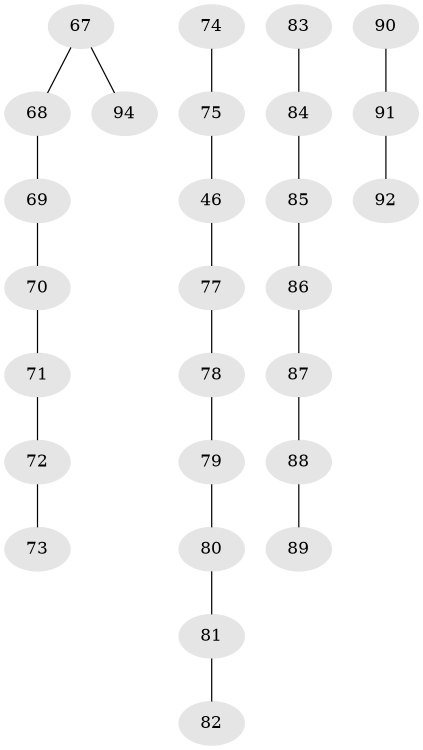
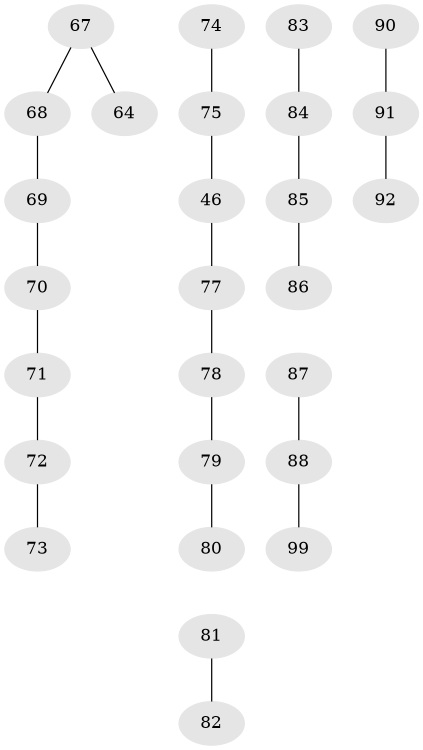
(125, 114) -> (125, 114)
(299, 332) -> none
(299, 549) -> (299, 549)
(212, 593) -> none
